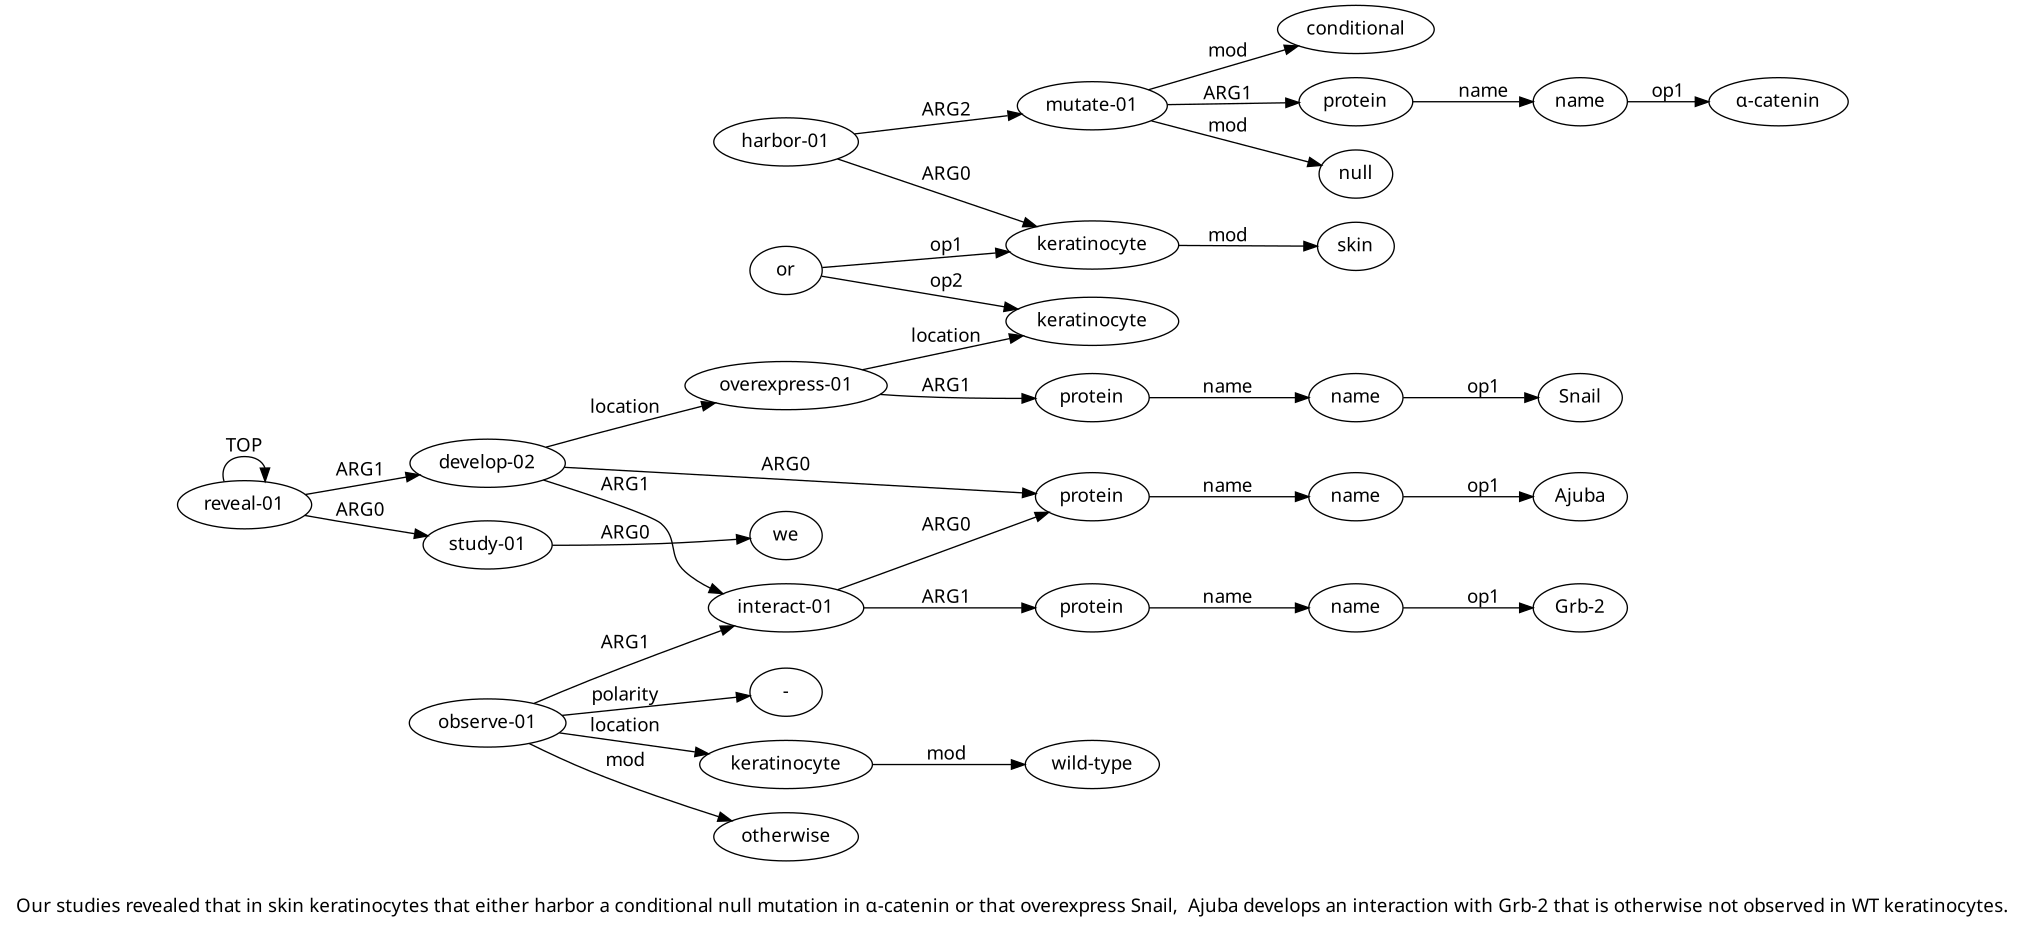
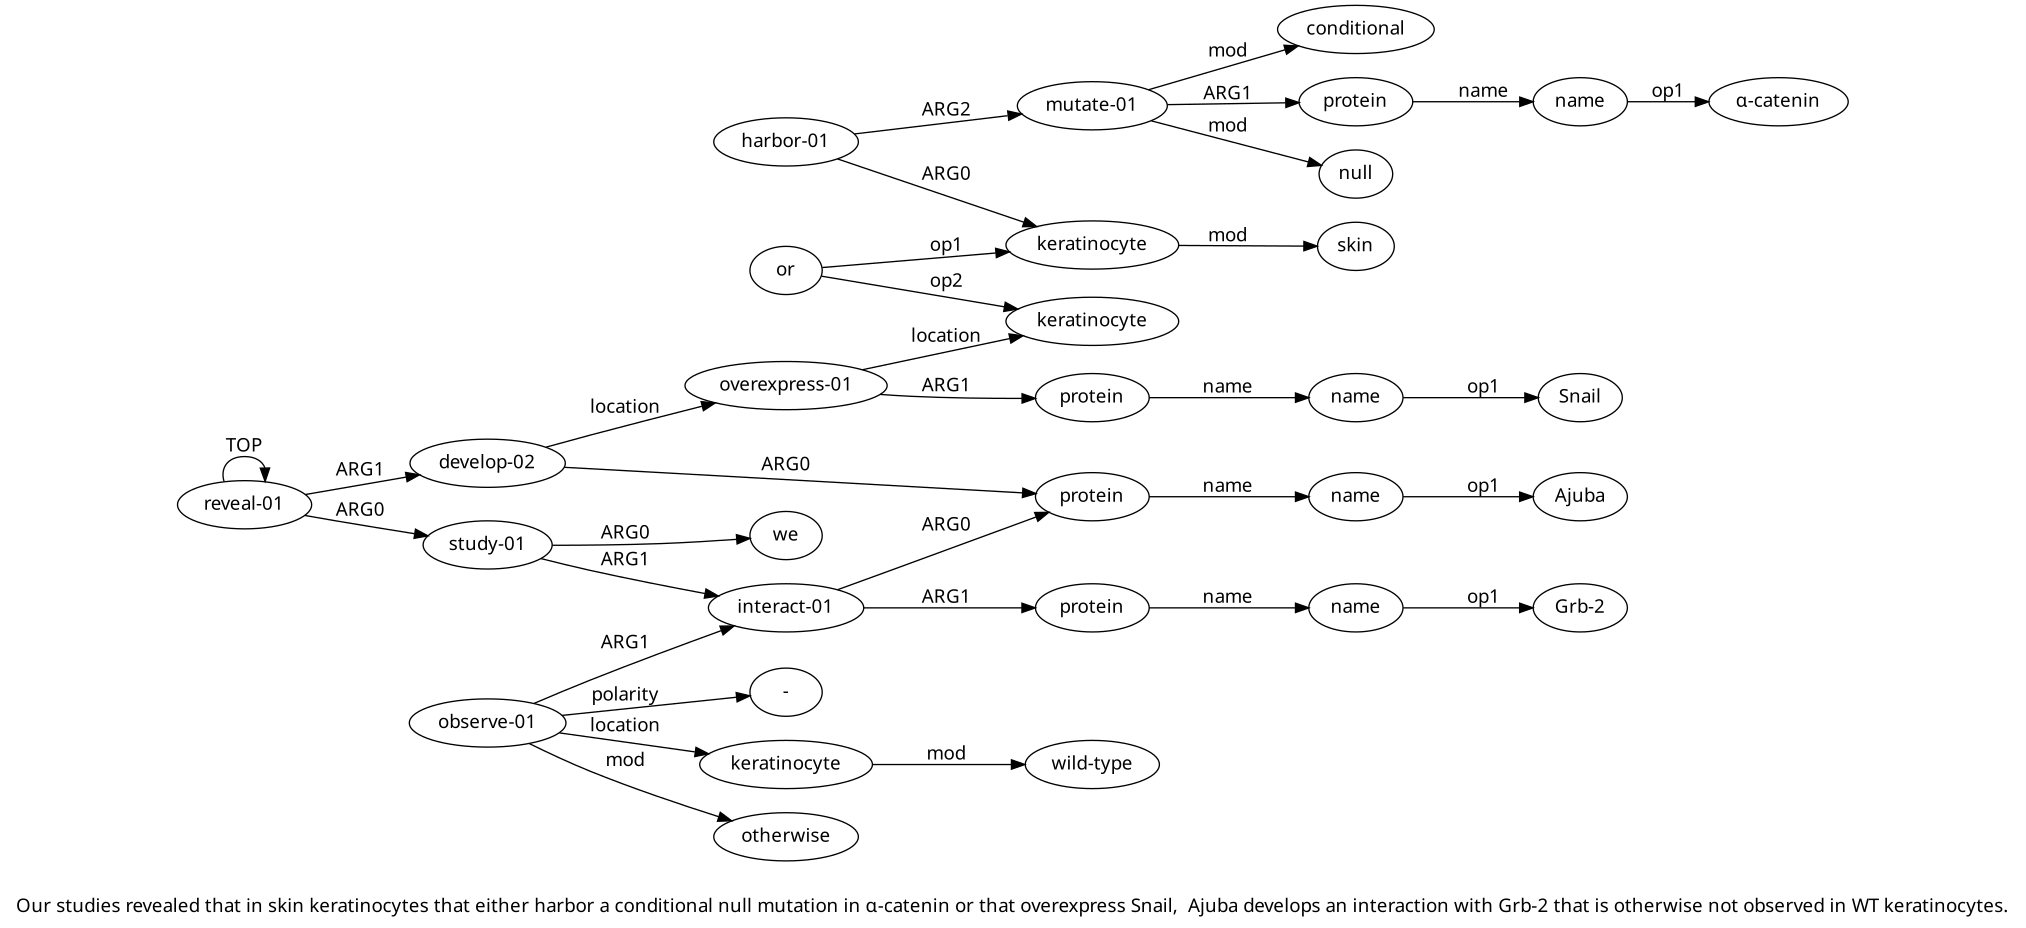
(643, 514) -> (623, 577)
